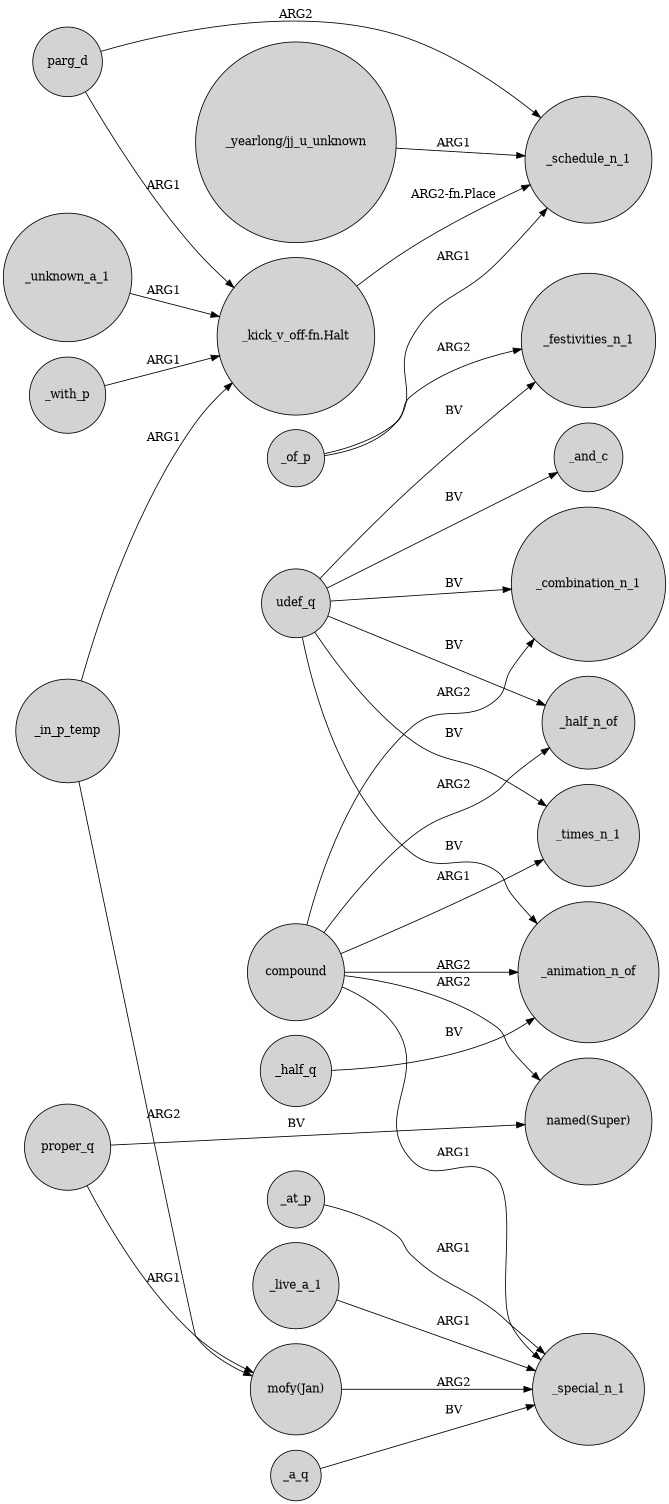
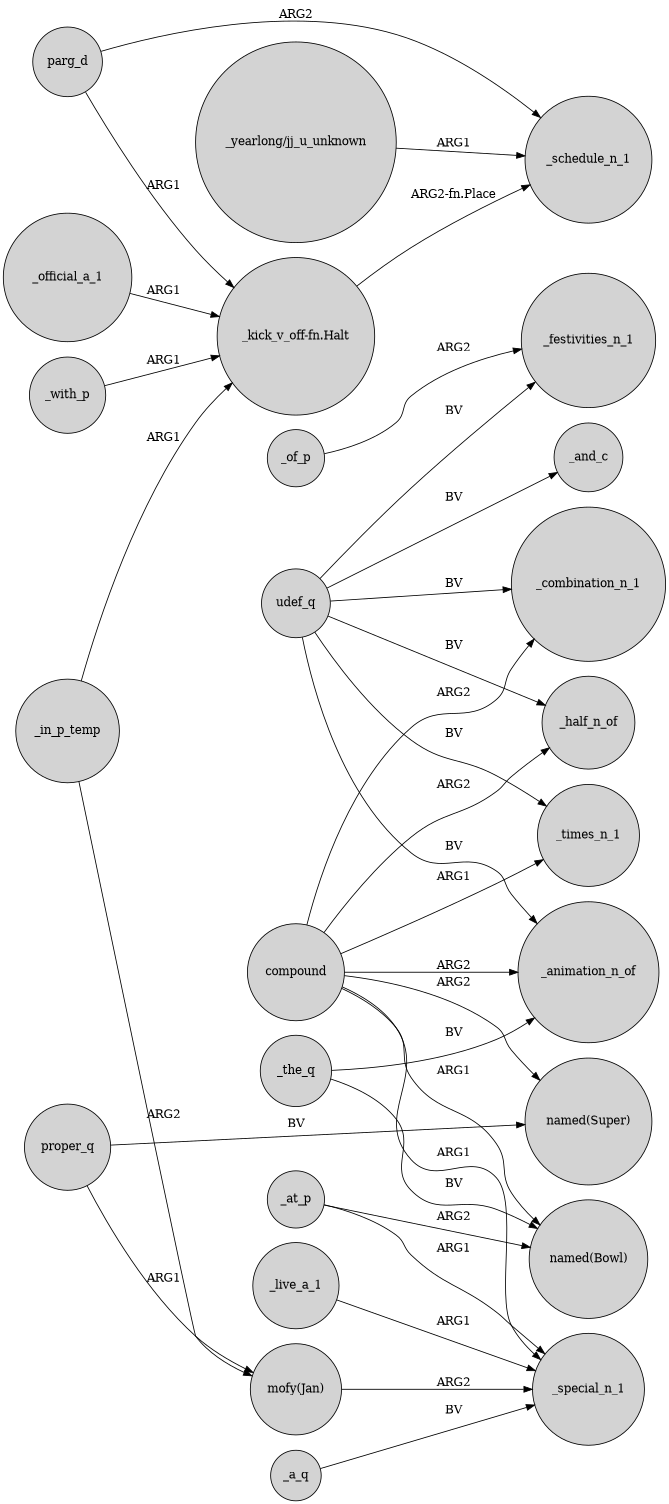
(68, 277) -> (68, 277)
(415, 333) -> none
(296, 1071) -> (296, 1071)
none -> (588, 1259)
